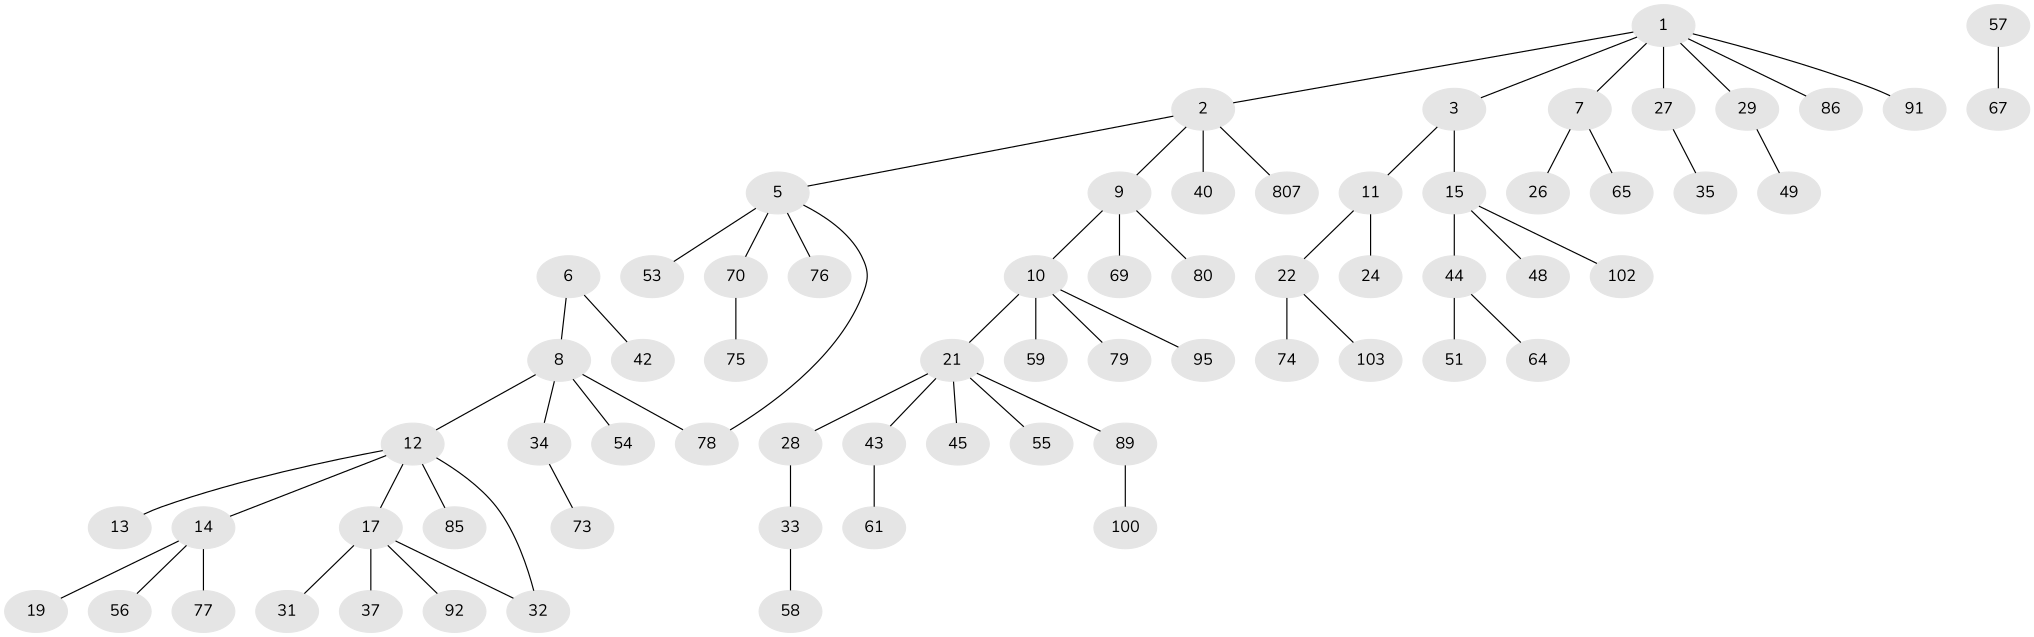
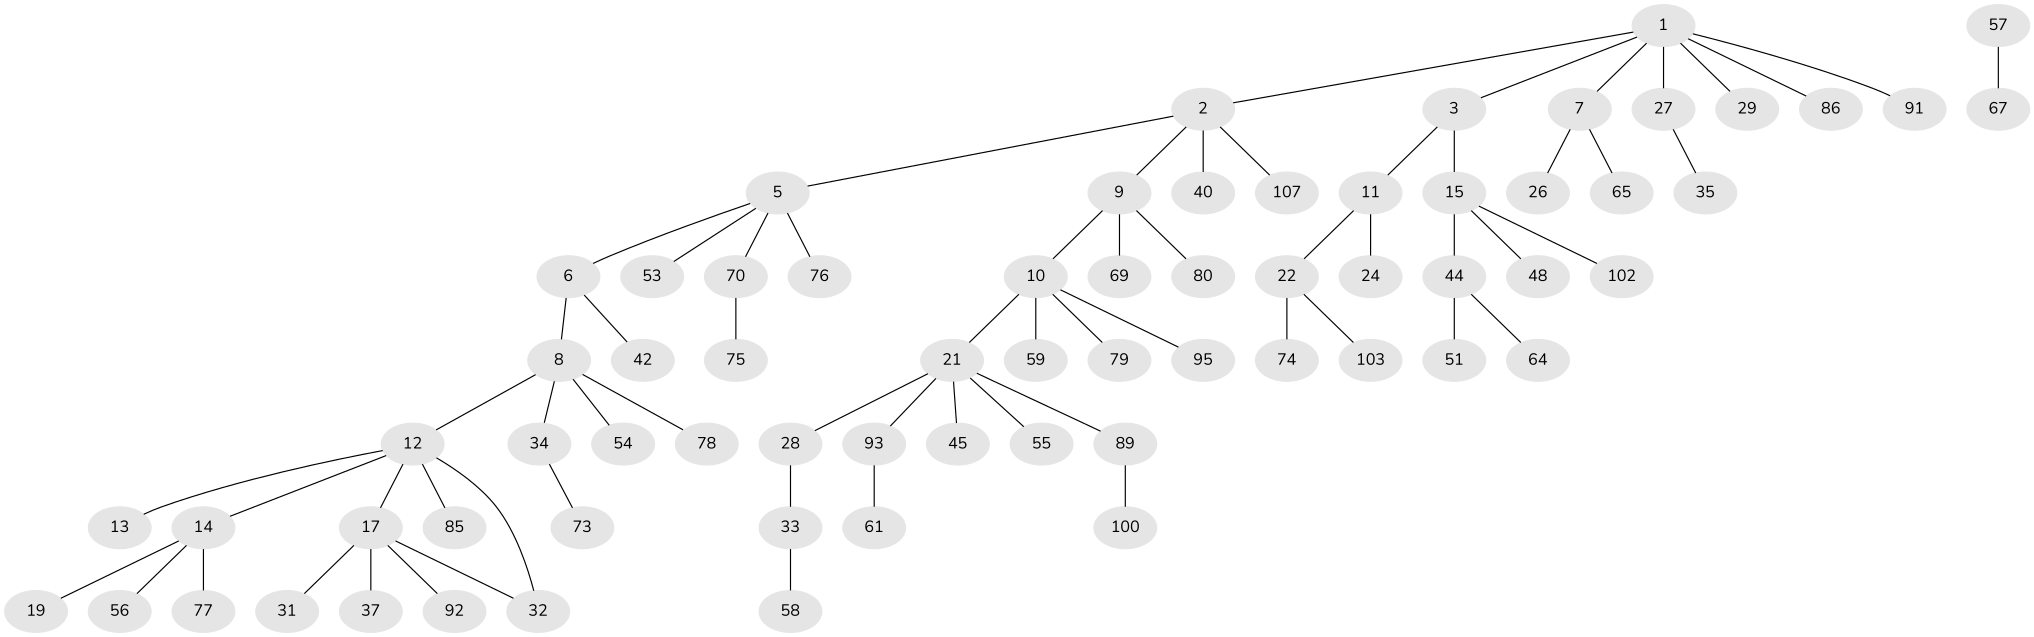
(1287, 193) -> (1287, 193)
(1789, 193) -> none
(845, 327) -> (671, 232)
(874, 444) -> (874, 444)
